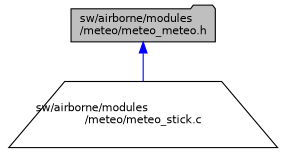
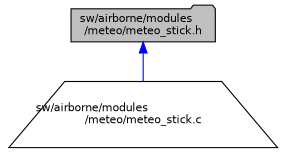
(143, 25) -> (143, 25)
